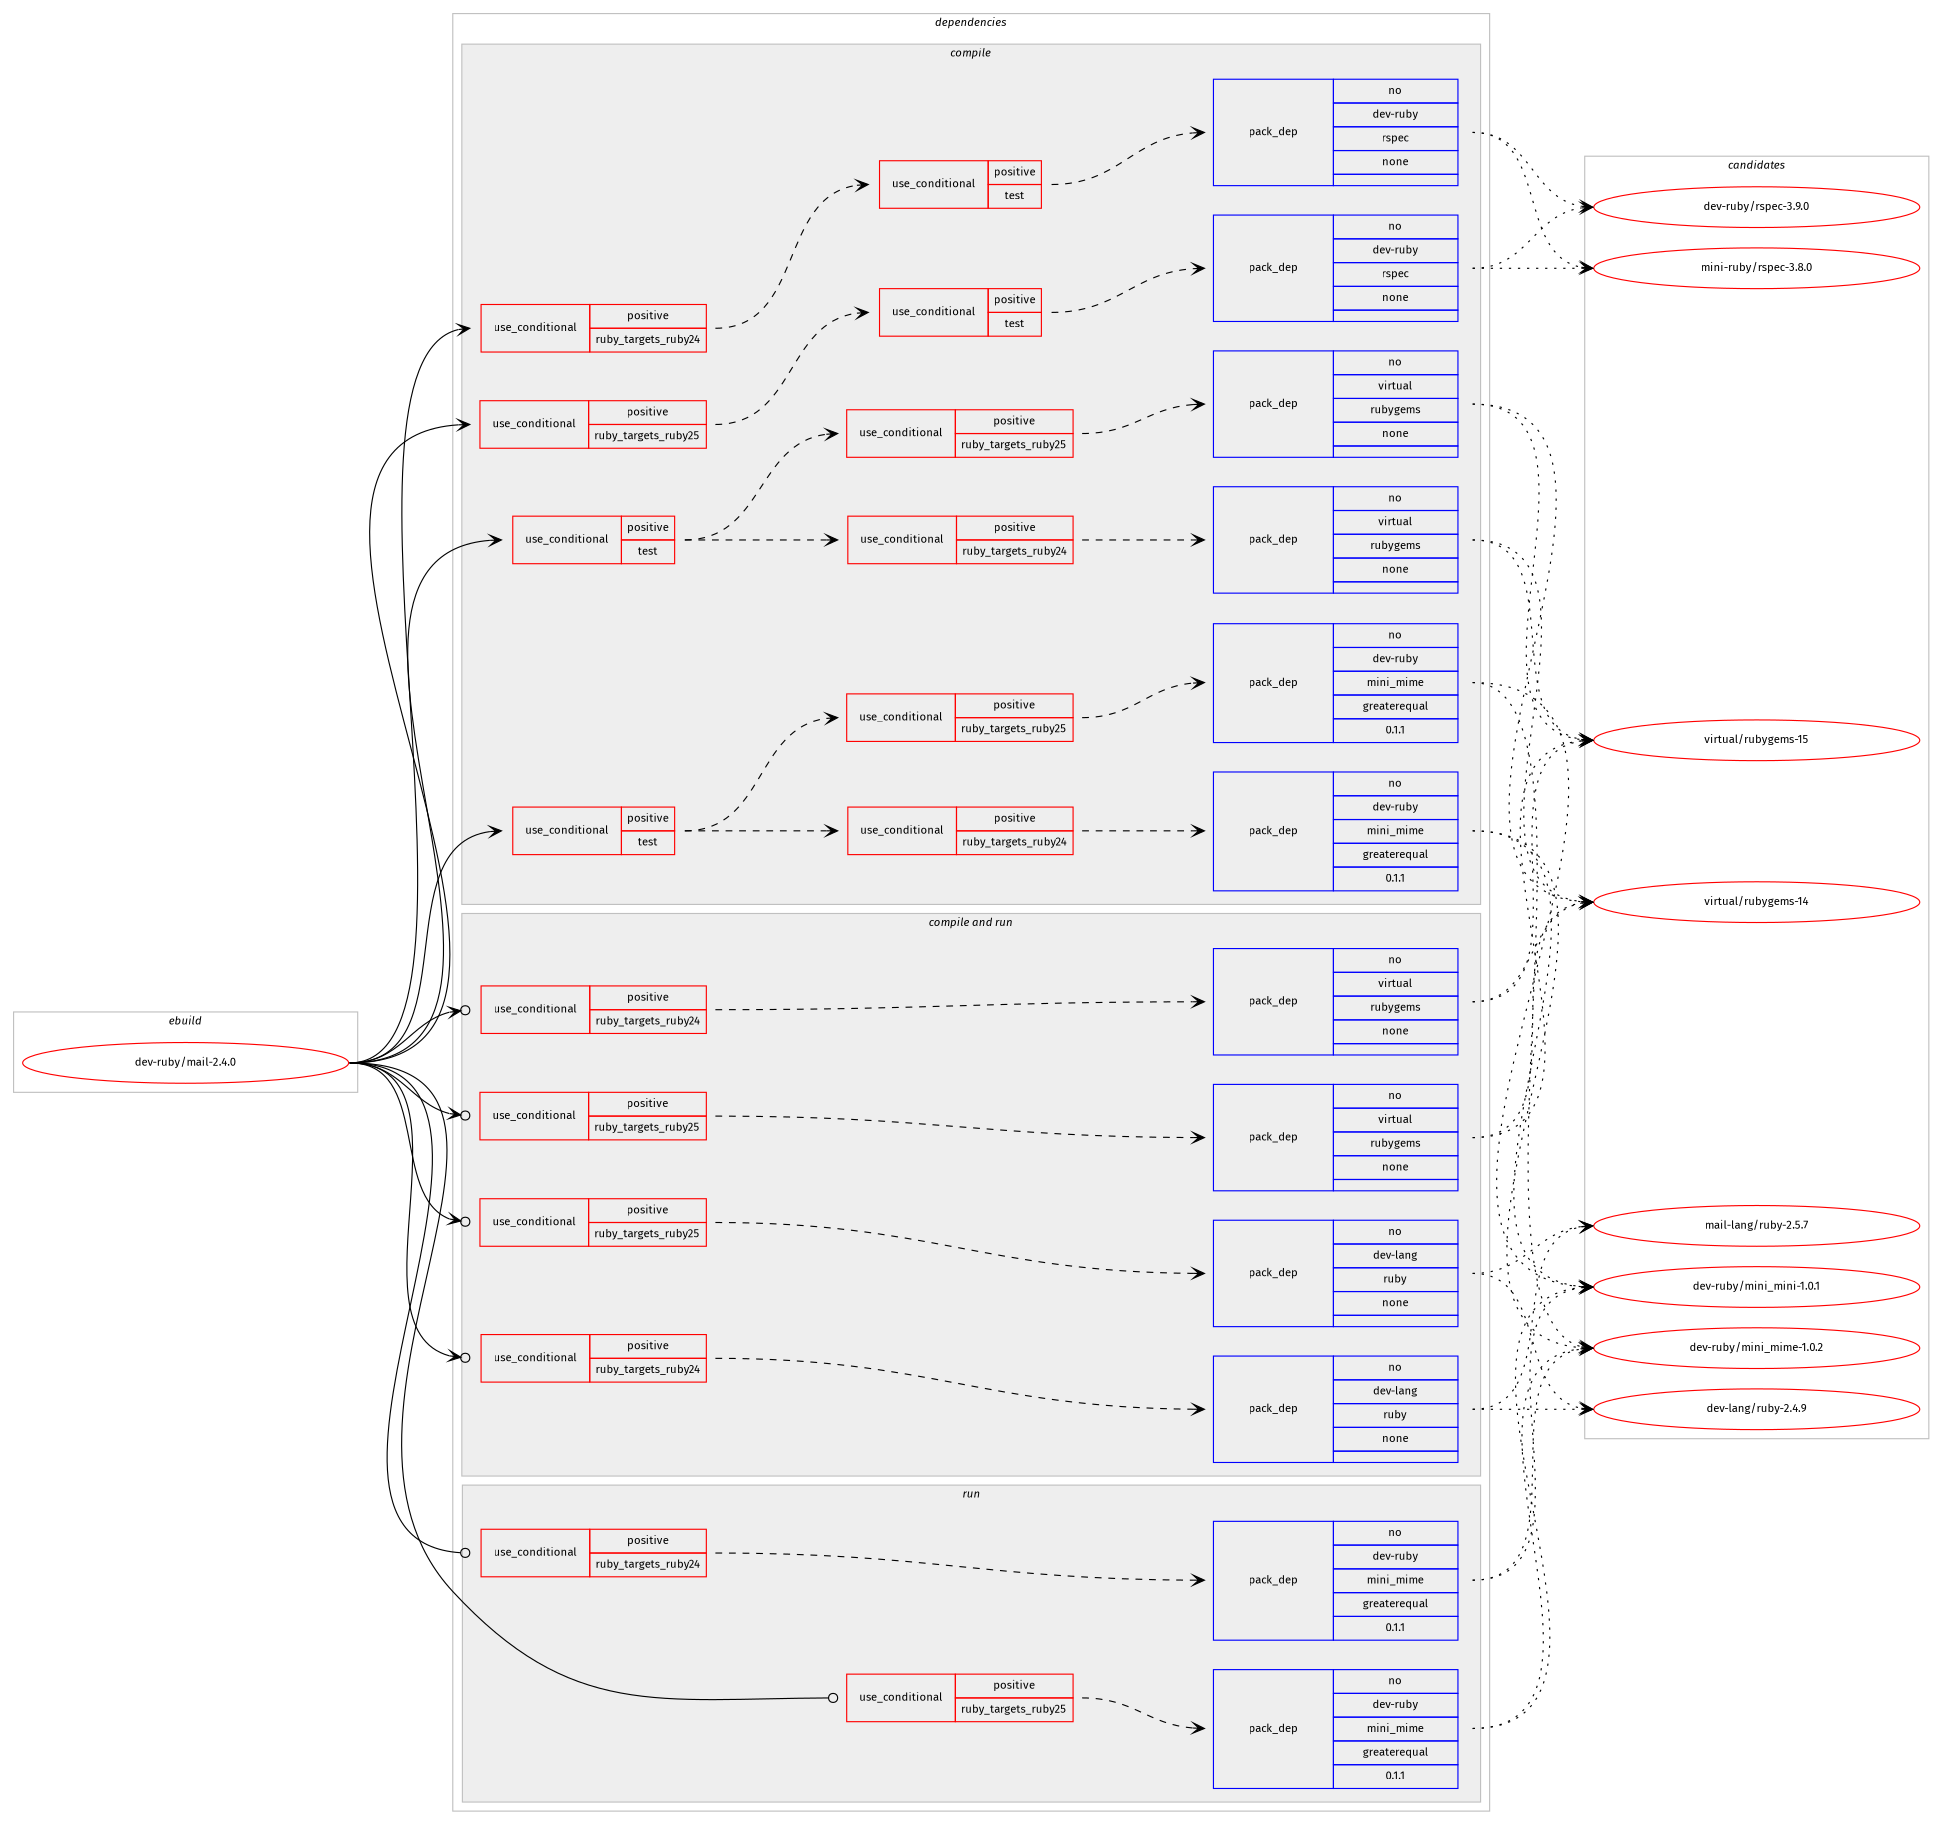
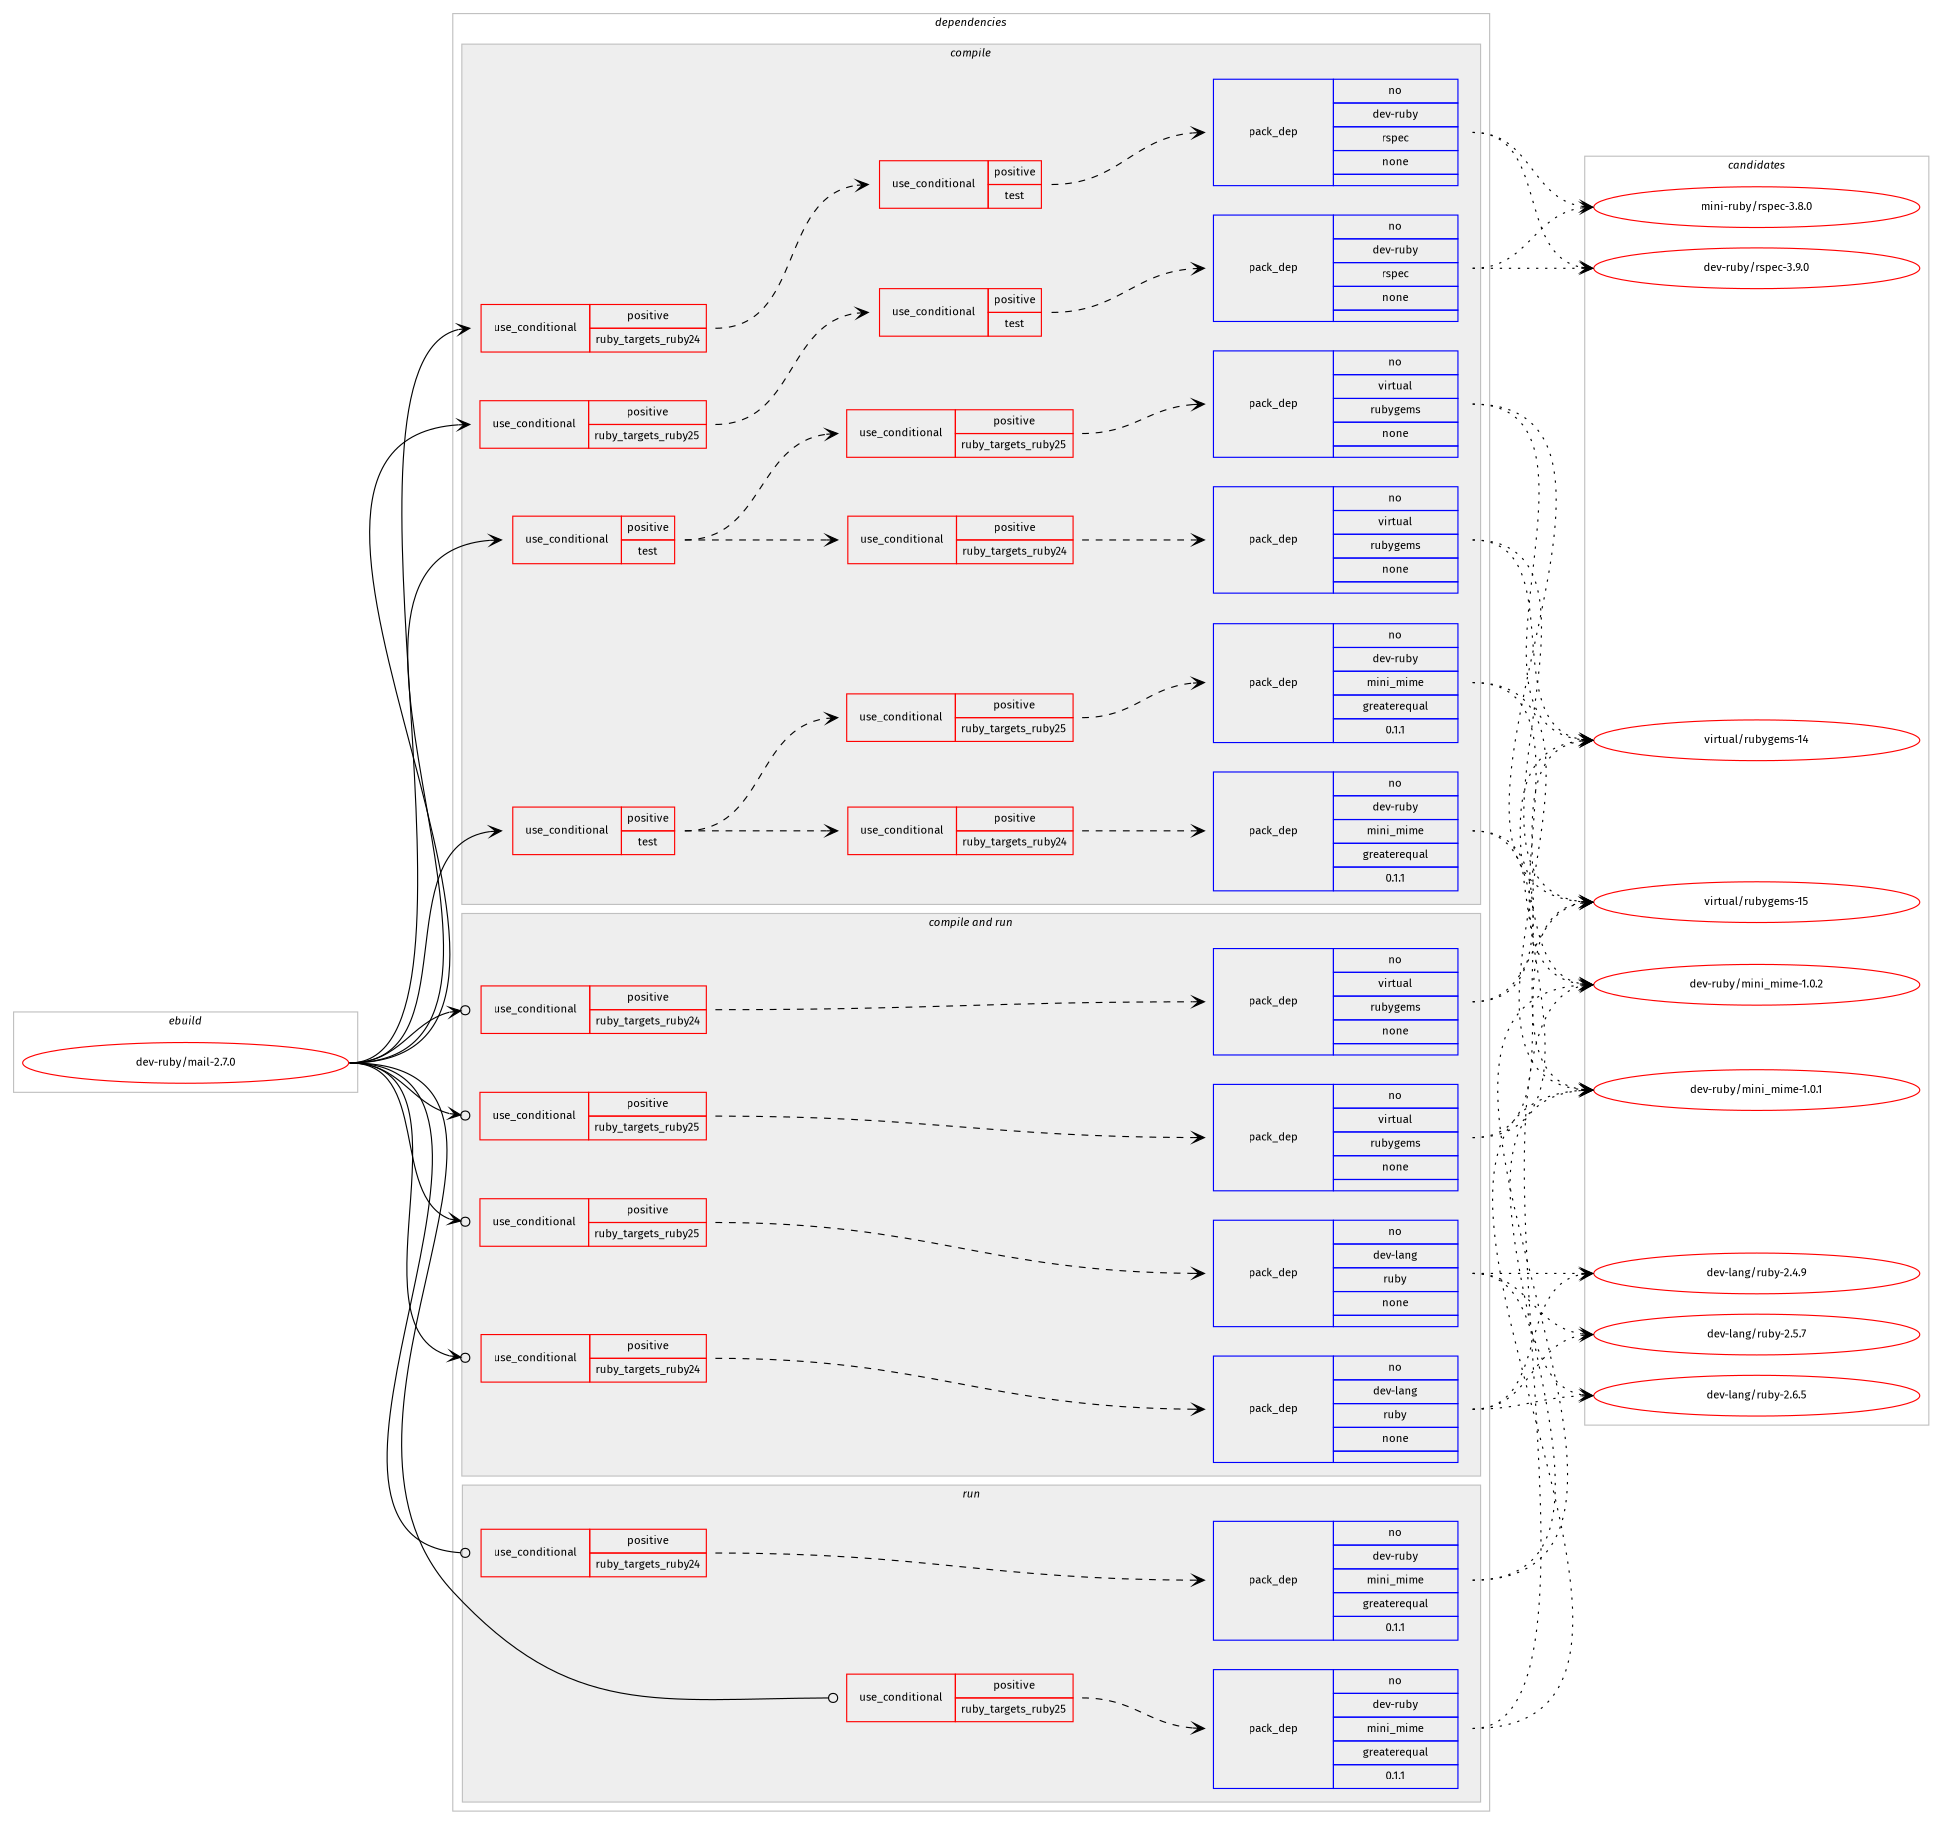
(186, 1063) -> (186, 1063)
(1757, 1226) -> (1757, 1335)
(1757, 1287) -> (1757, 1090)
none -> (1757, 1396)
